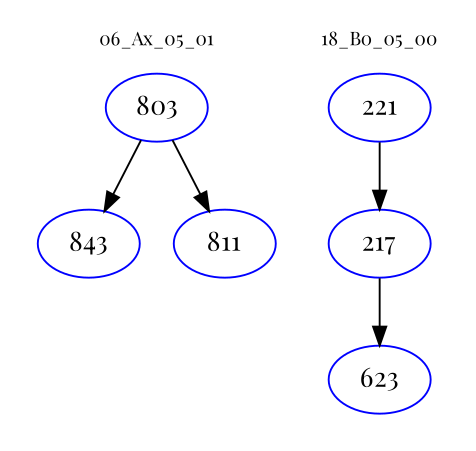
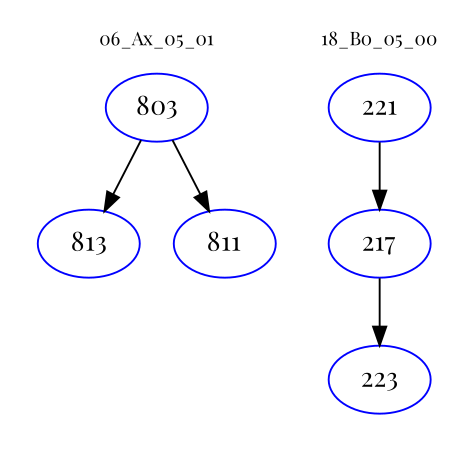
(89, 244) -> (89, 244)
(380, 380) -> (380, 380)
